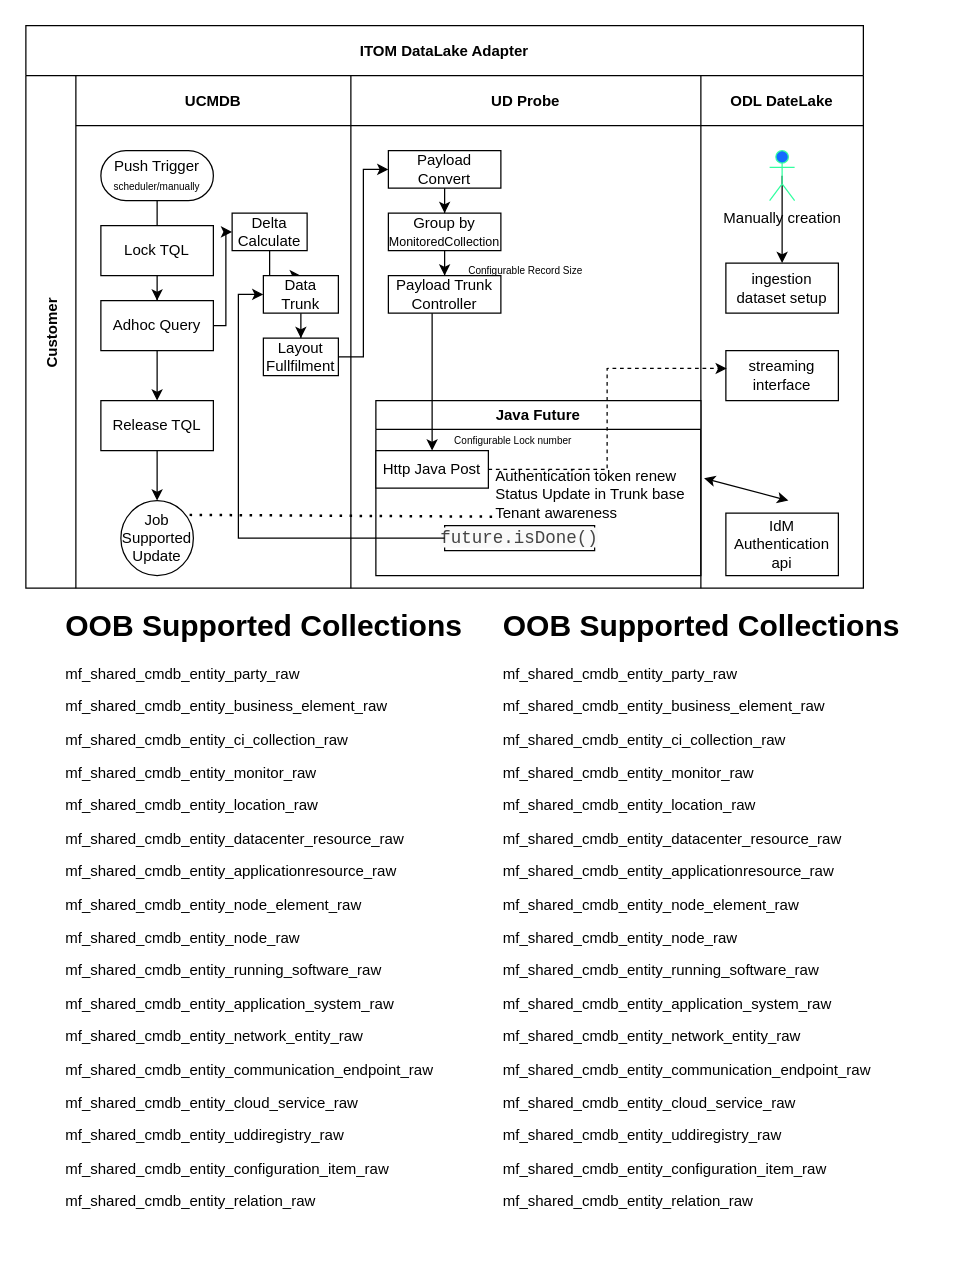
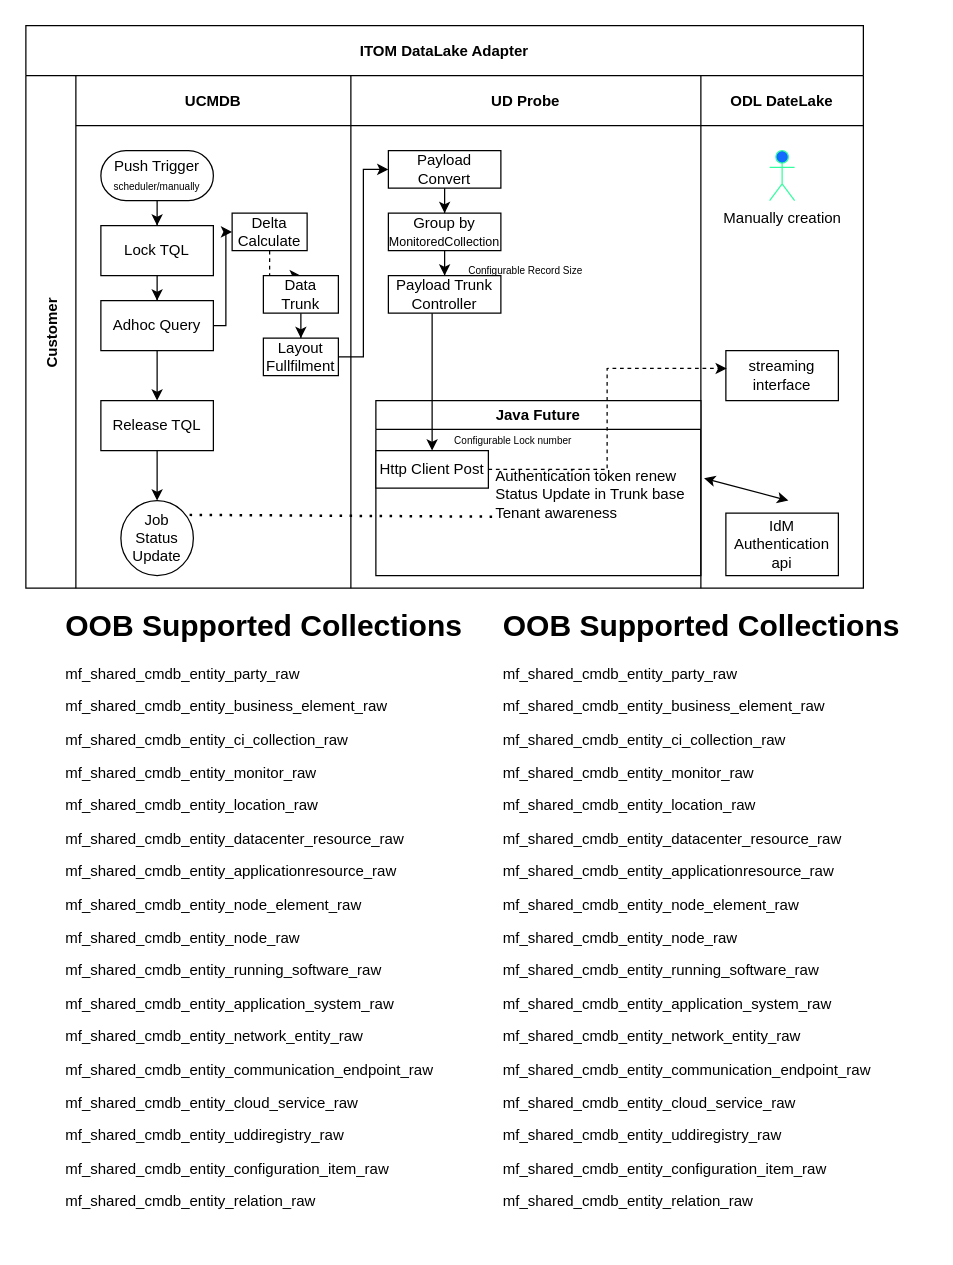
(157, 219) -> (157, 216)
(782, 221) -> none
(269, 263) -> (269, 263)
(782, 288) -> none
(432, 469) -> (432, 469)
(238, 511) -> none
(157, 538) -> (157, 538)
(519, 538) -> none
